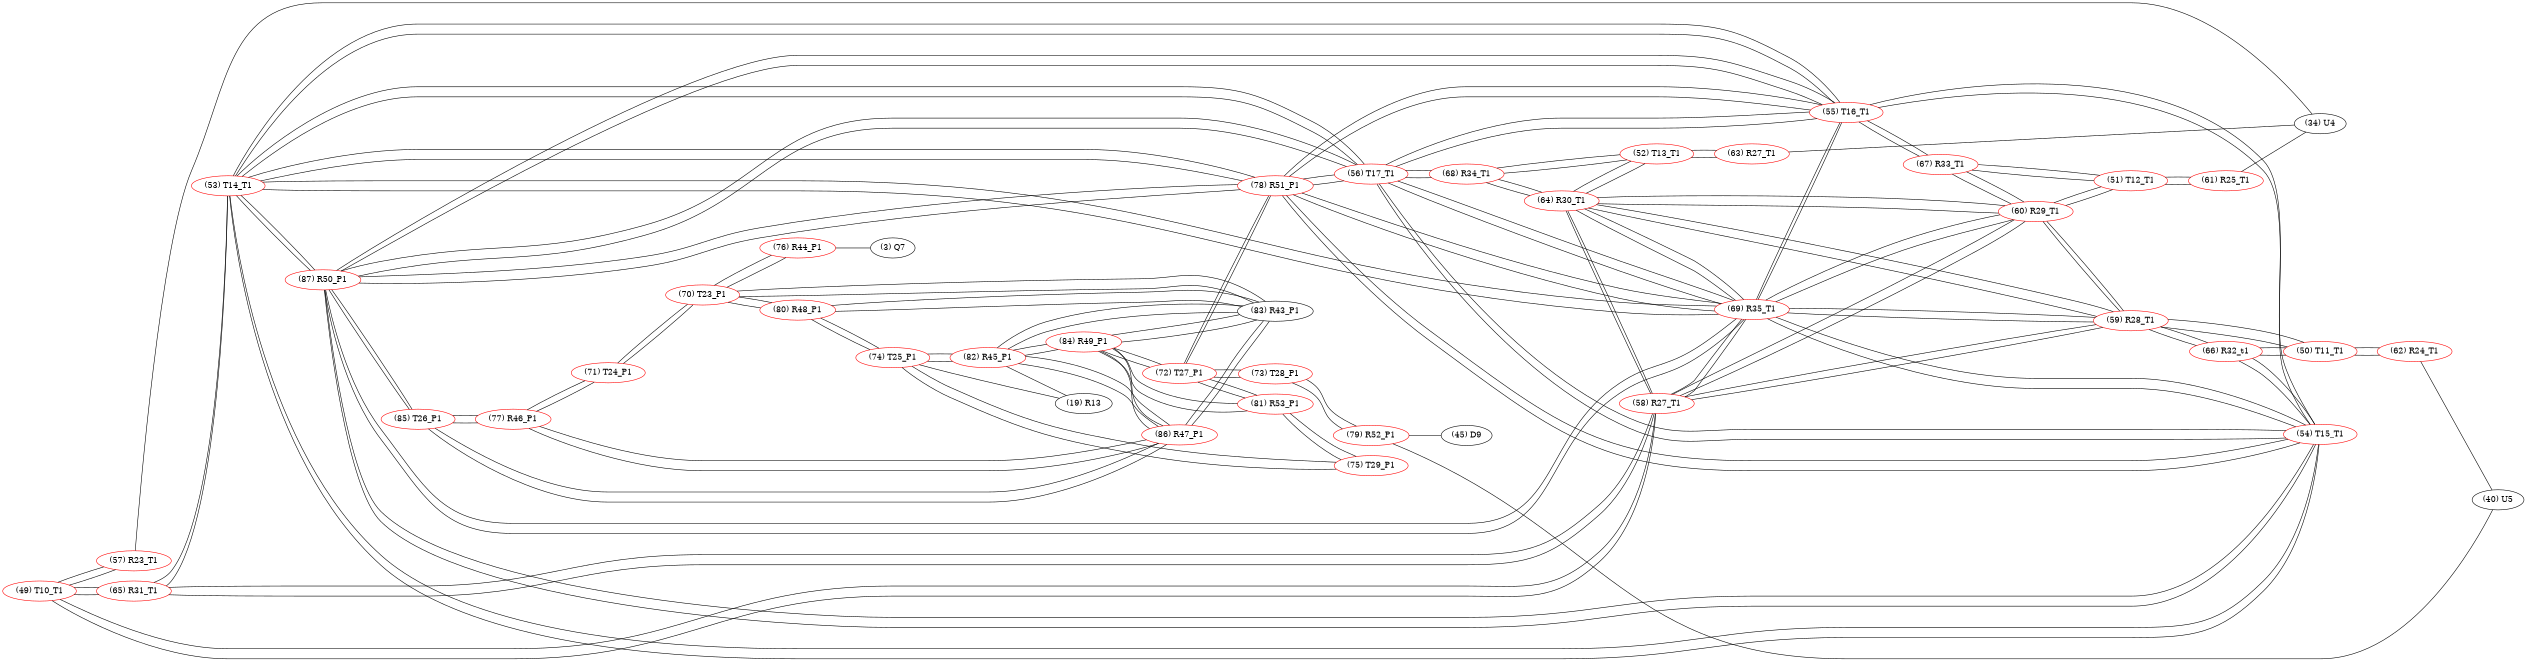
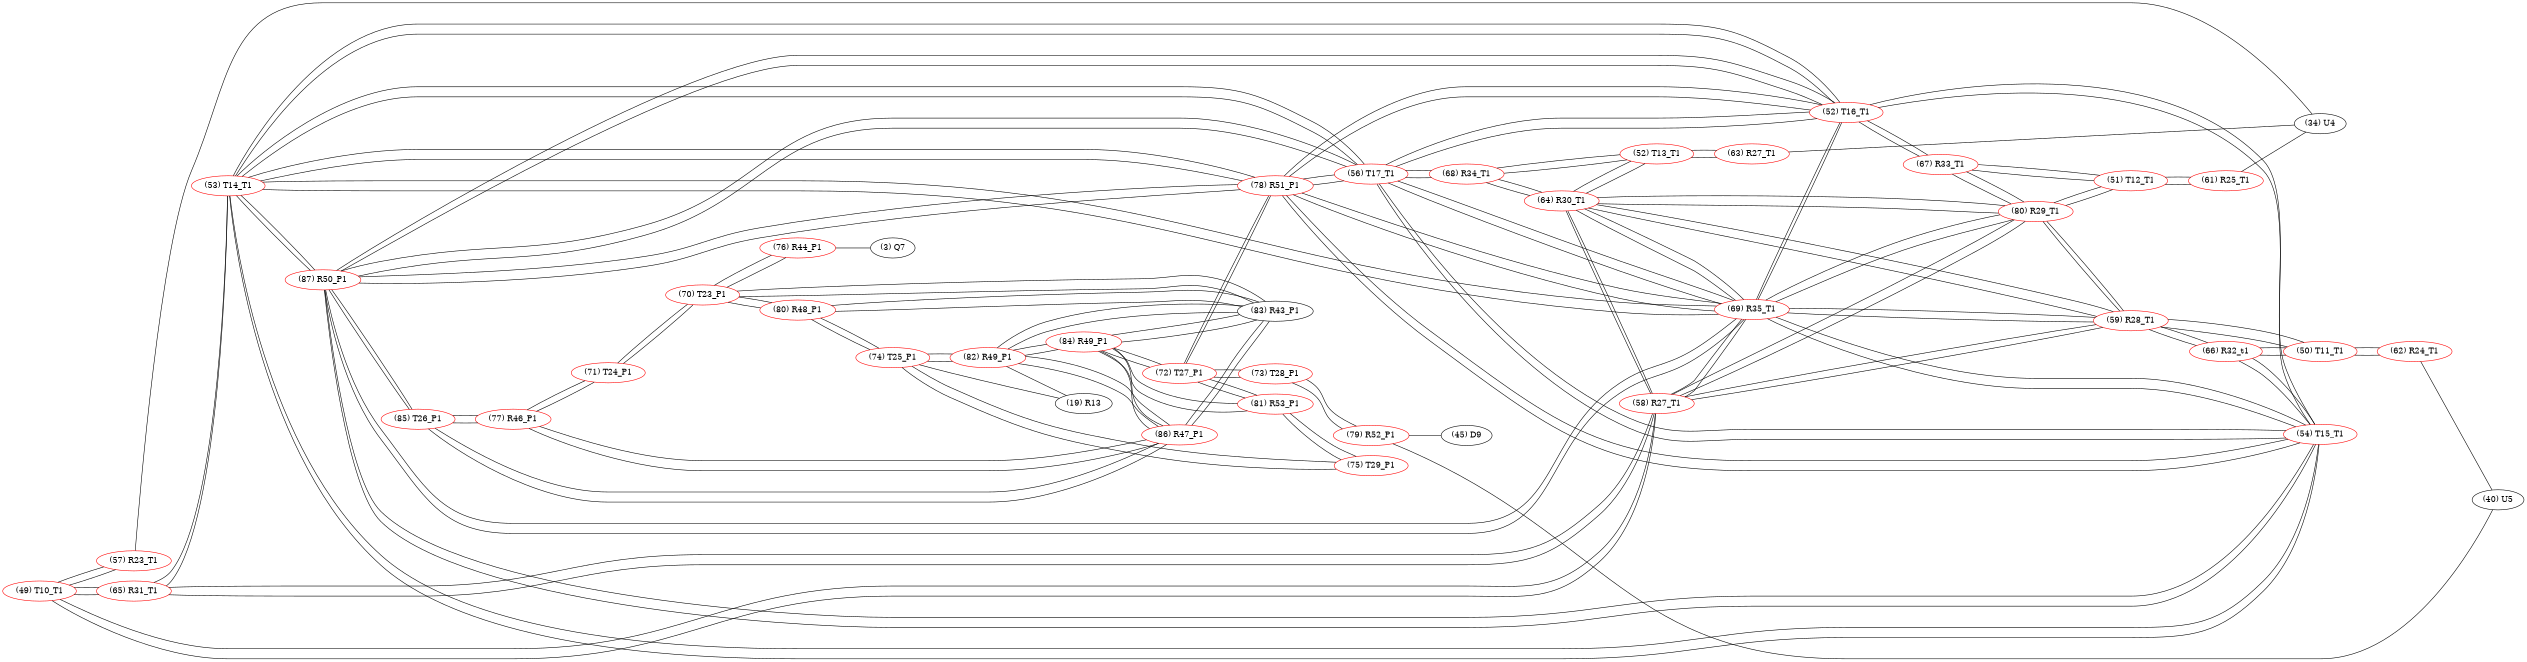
(1846, 113) -> (1846, 113)
(2036, 212) -> (2036, 212)
(988, 358) -> (988, 358)
